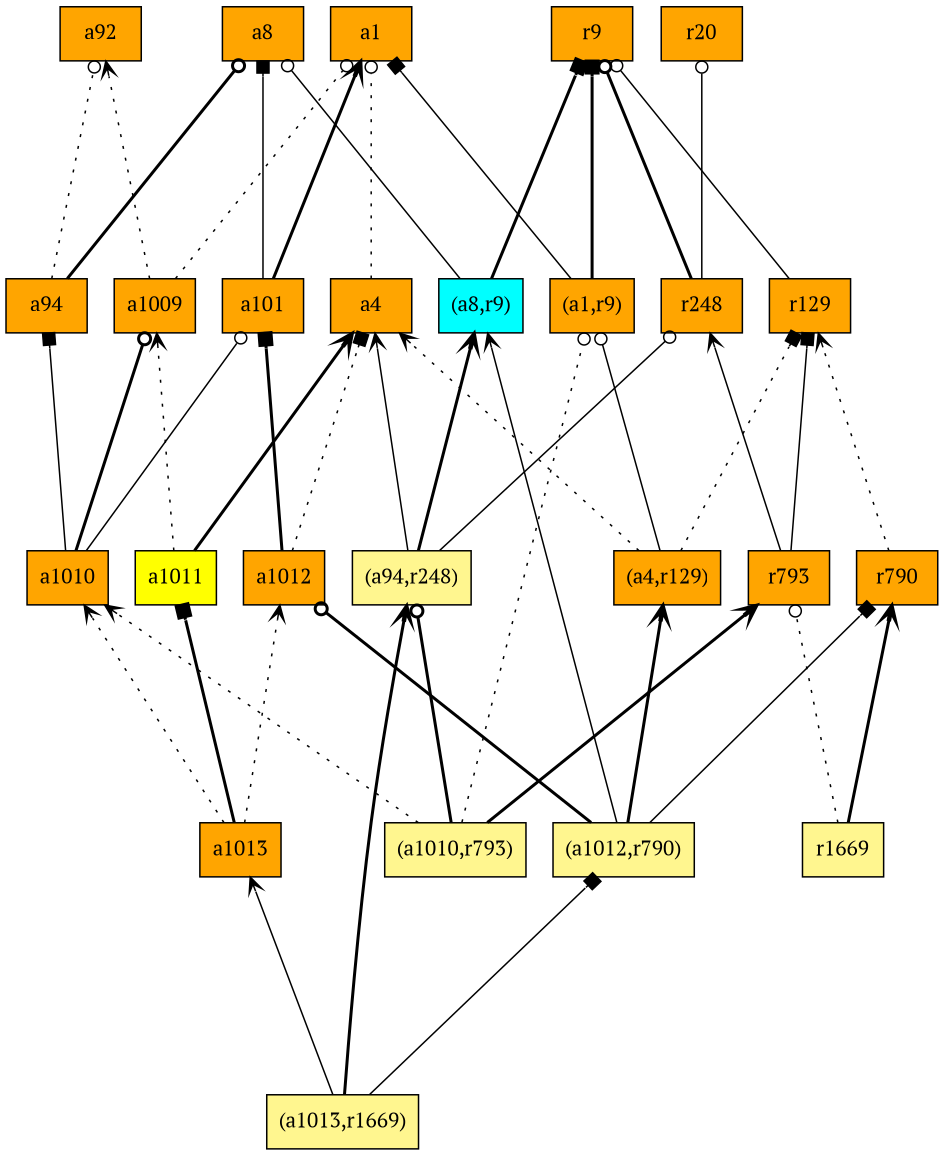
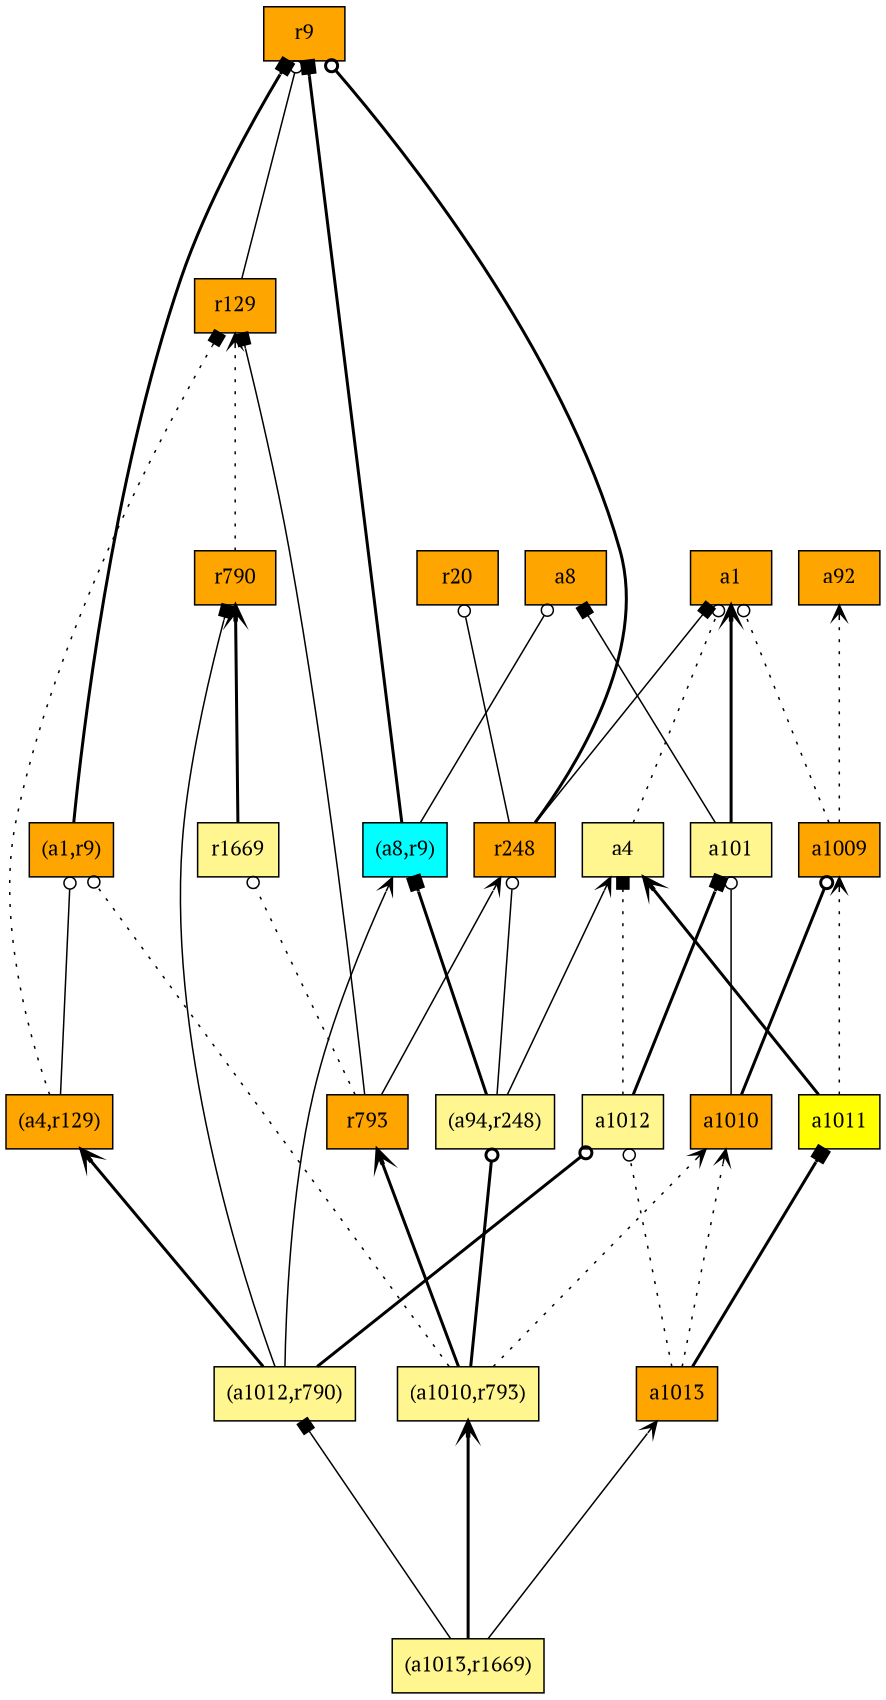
(486, 176) -> (618, 720)
(47, 306) -> none
(263, 306) -> (731, 850)
(371, 306) -> (623, 850)
(444, 449) -> (453, 993)
(531, 452) -> none
(284, 578) -> (623, 1122)
(817, 720) -> (305, 991)
(260, 726) -> (651, 1264)
(367, 857) -> (468, 1537)
